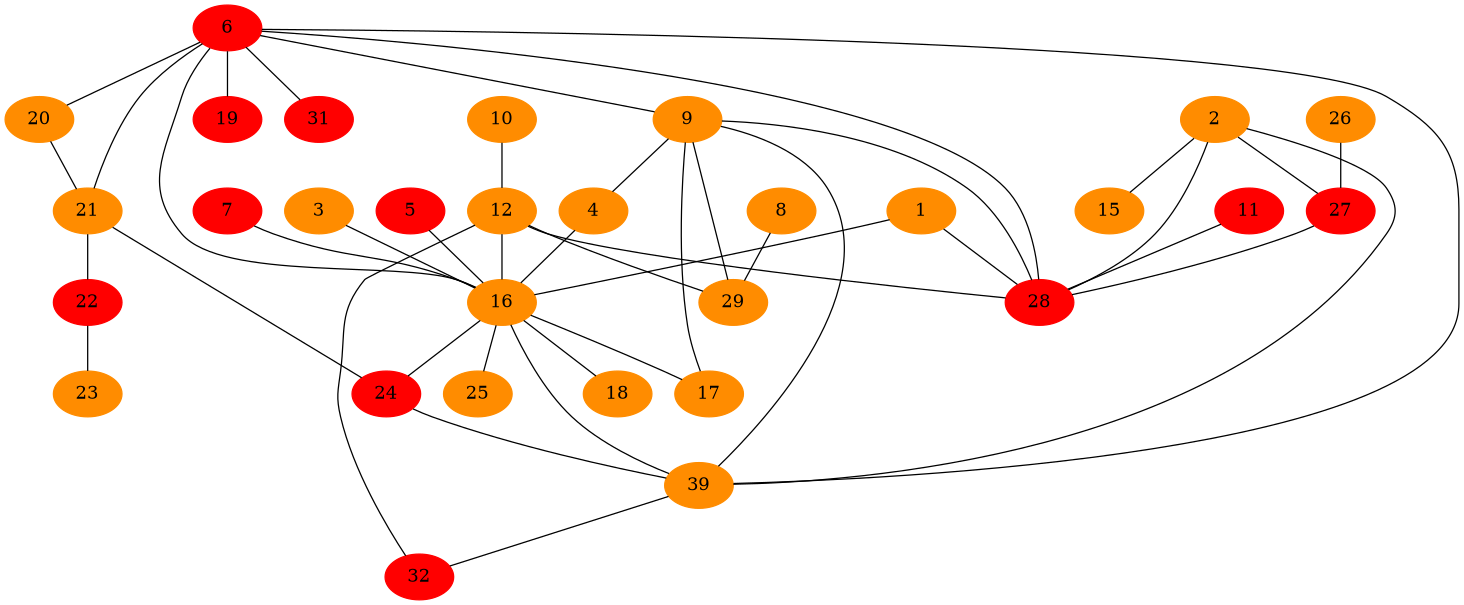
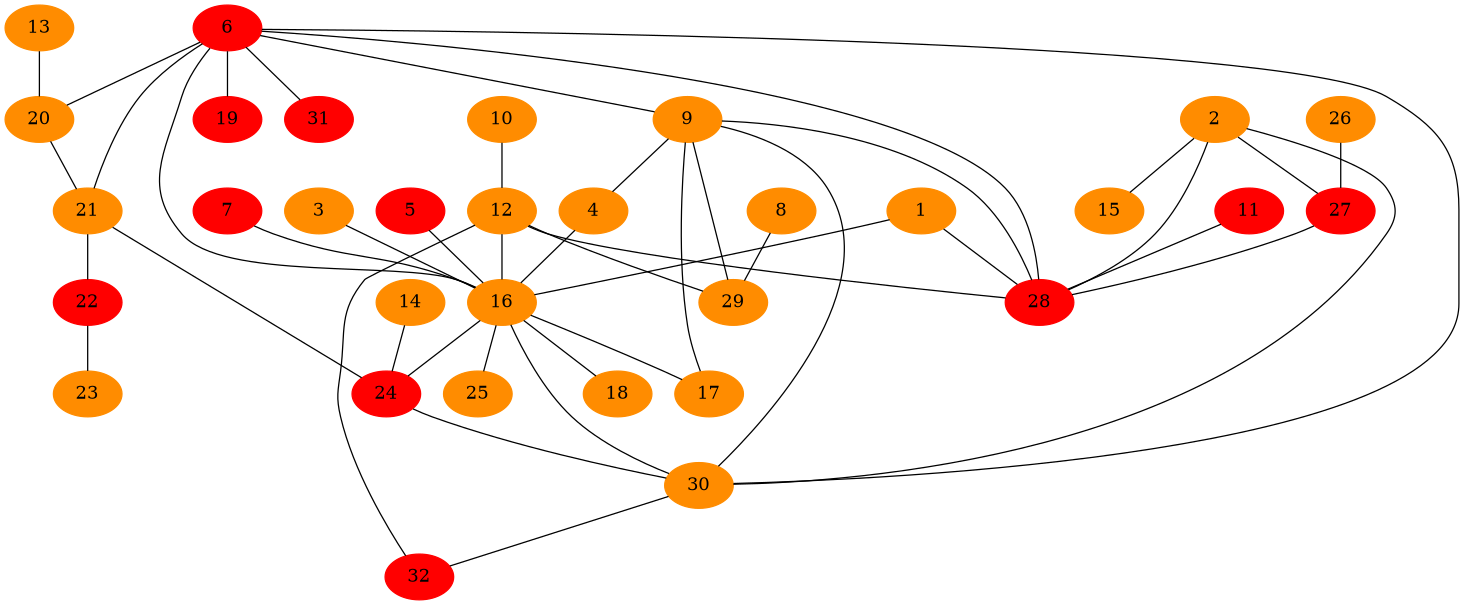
none -> (39, 28)
none -> (410, 302)
(699, 485) -> (699, 485)
